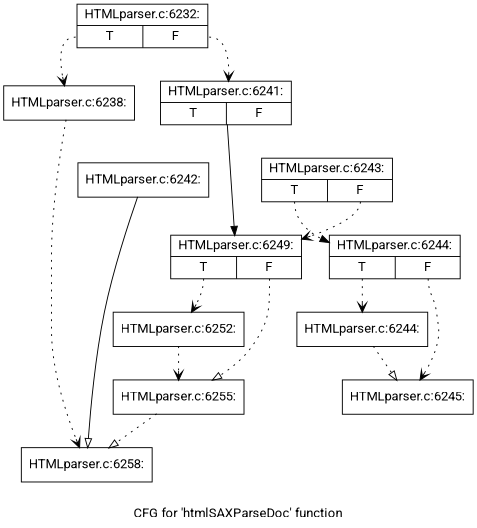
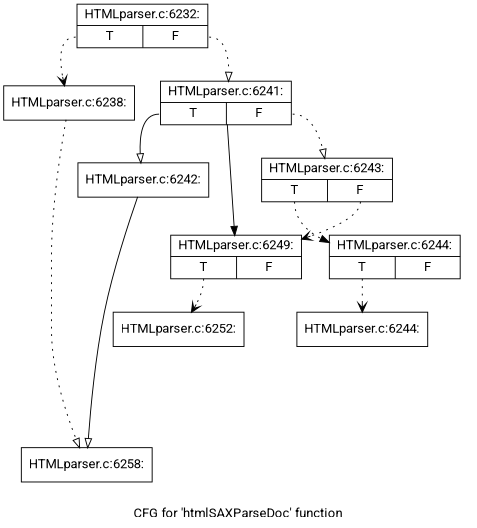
(225, 50) -> (225, 50)
none -> (313, 126)
none -> (142, 129)
(51, 281) -> (51, 281)
(179, 397) -> none
(408, 397) -> none
